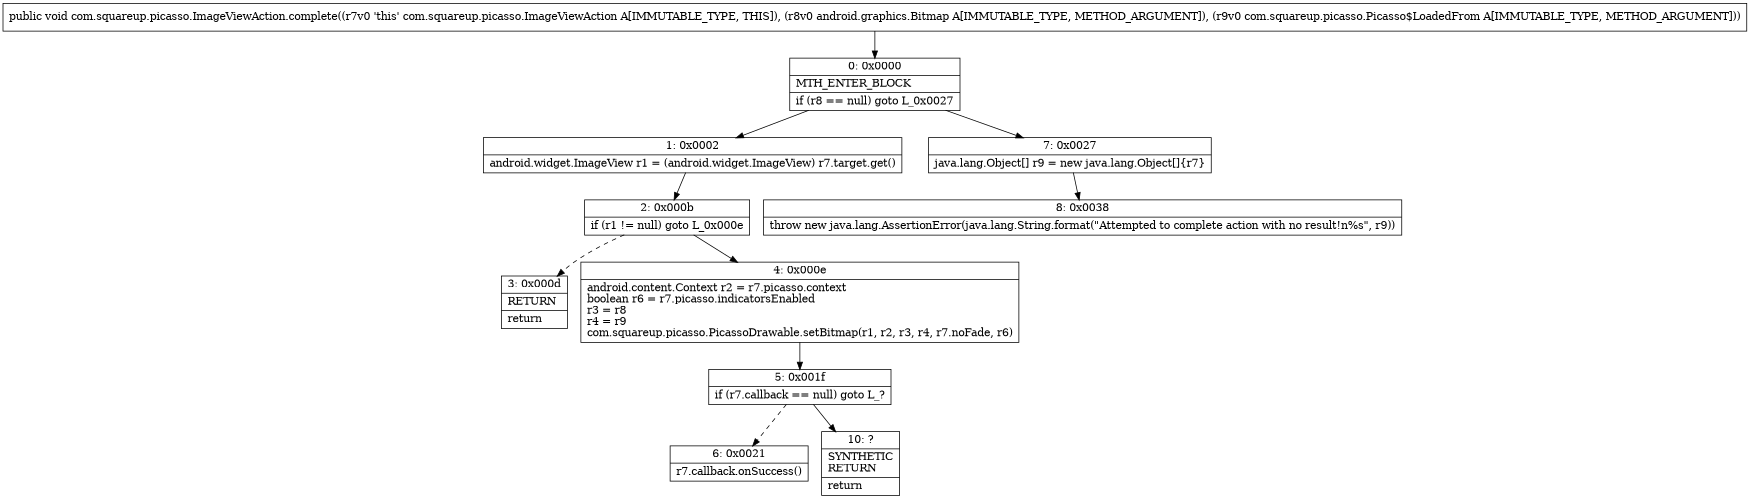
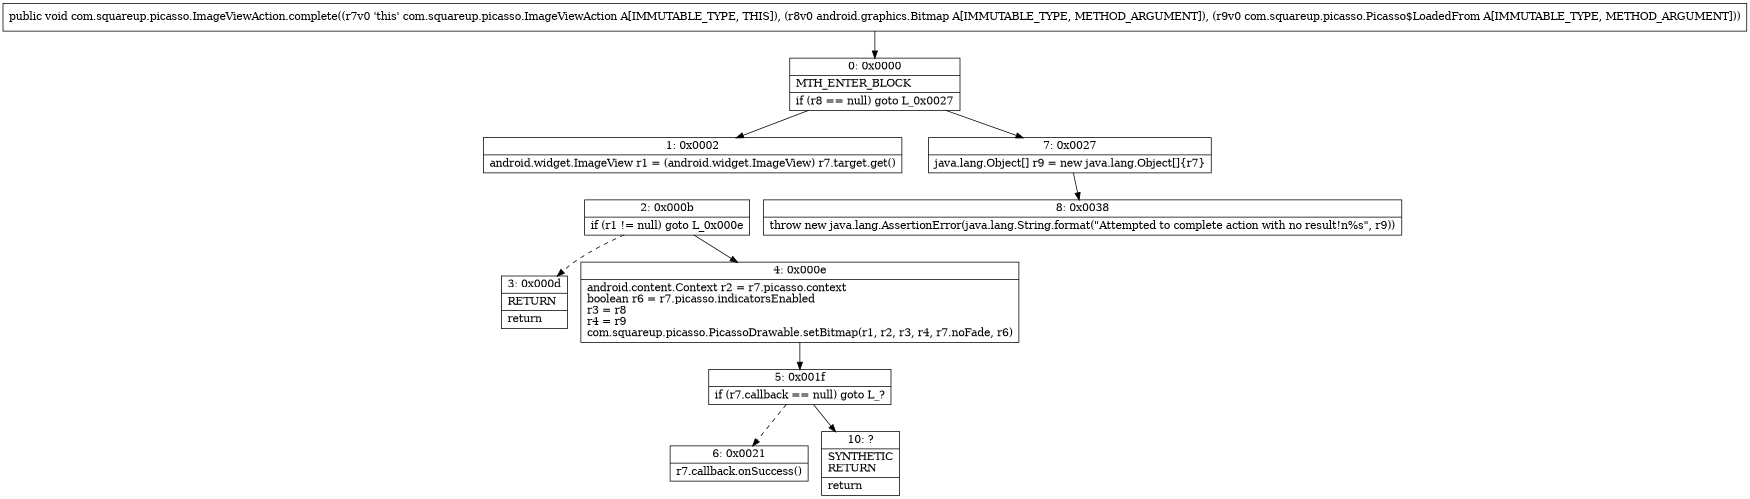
(681, 183) -> none
